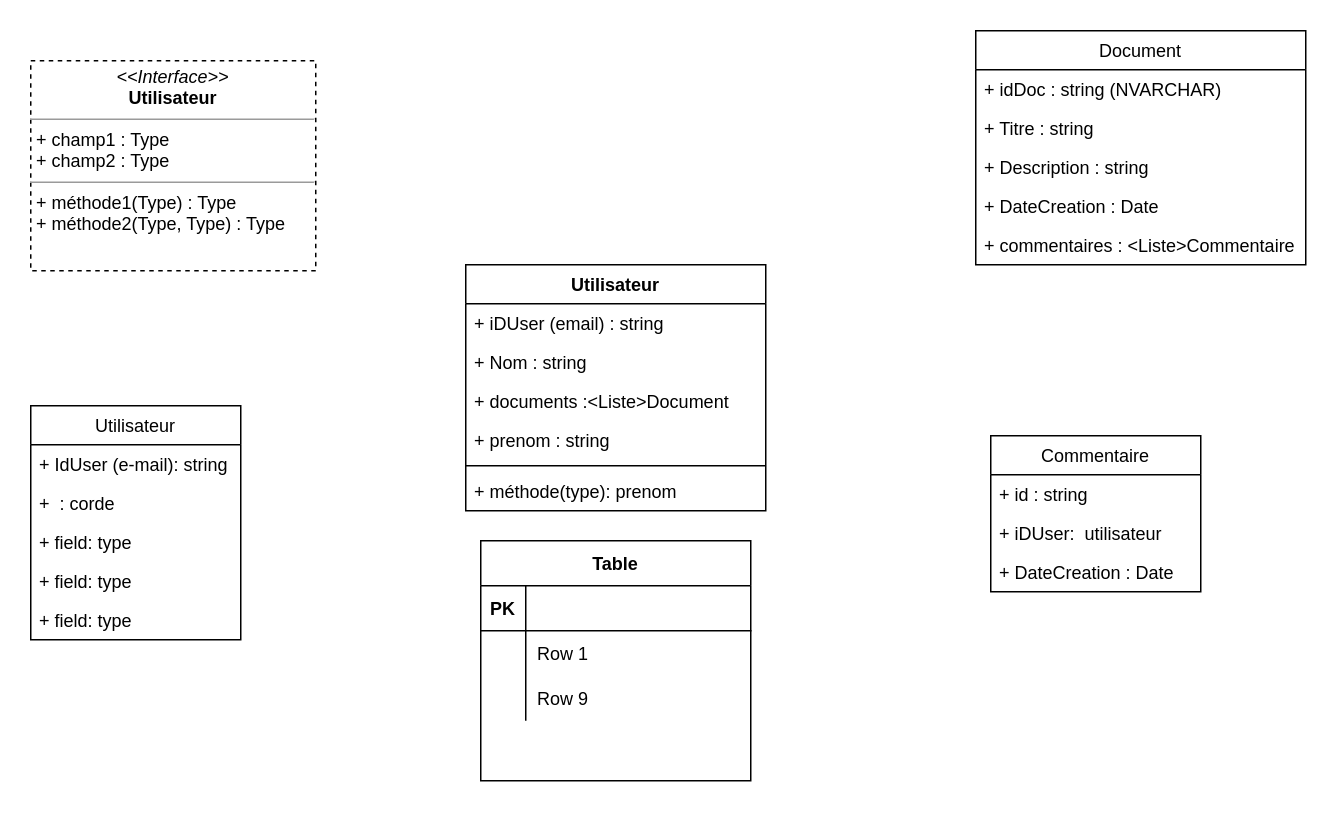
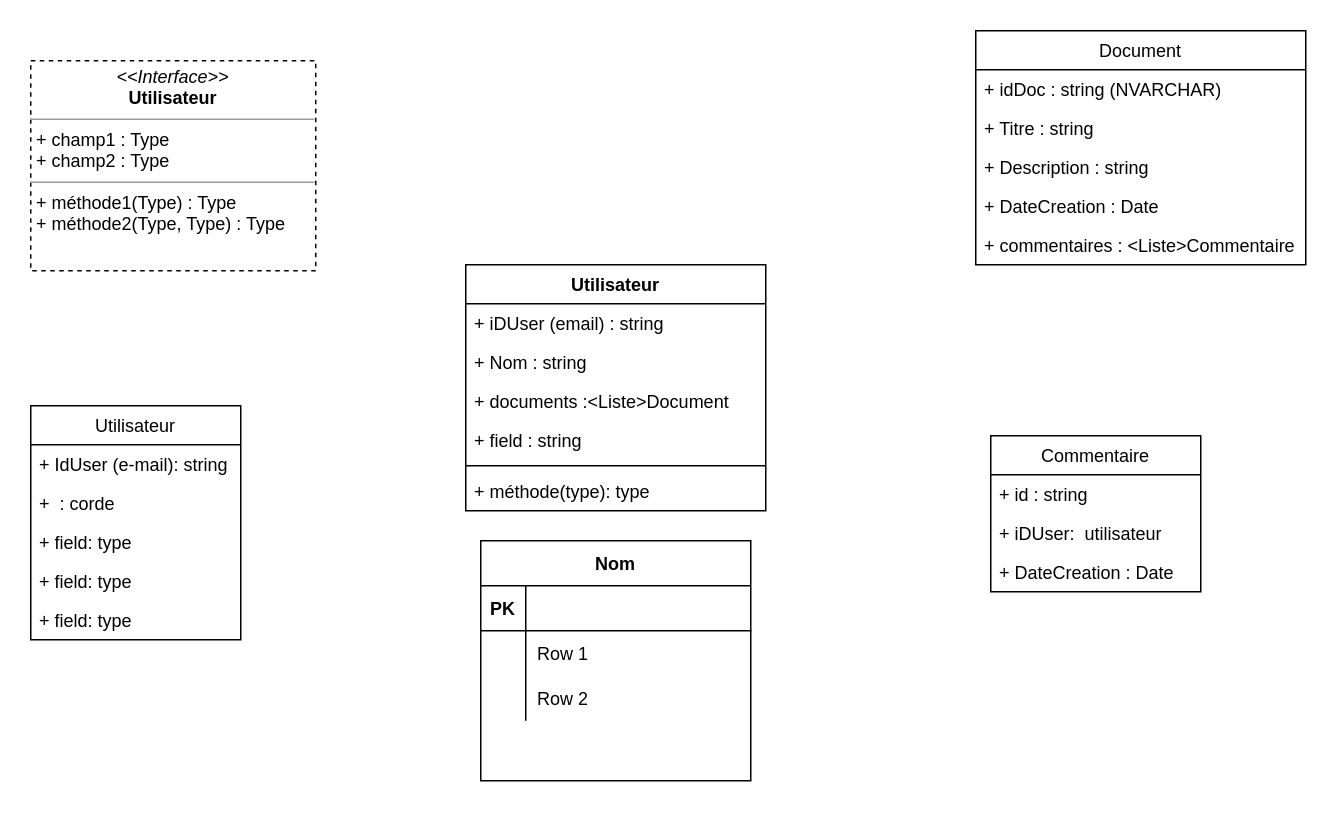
(548, 441) -> (538, 441)
(583, 492) -> (573, 492)
(615, 564) -> (615, 564)
(560, 699) -> (560, 699)
